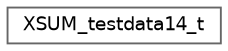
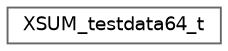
(114, 25) -> (114, 25)
